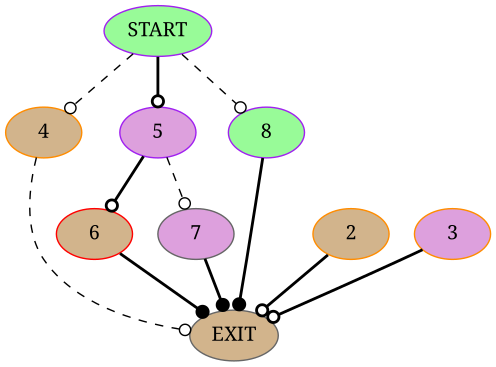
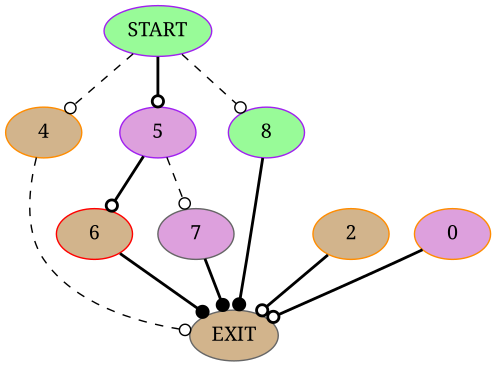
(453, 234) -> (453, 234)
